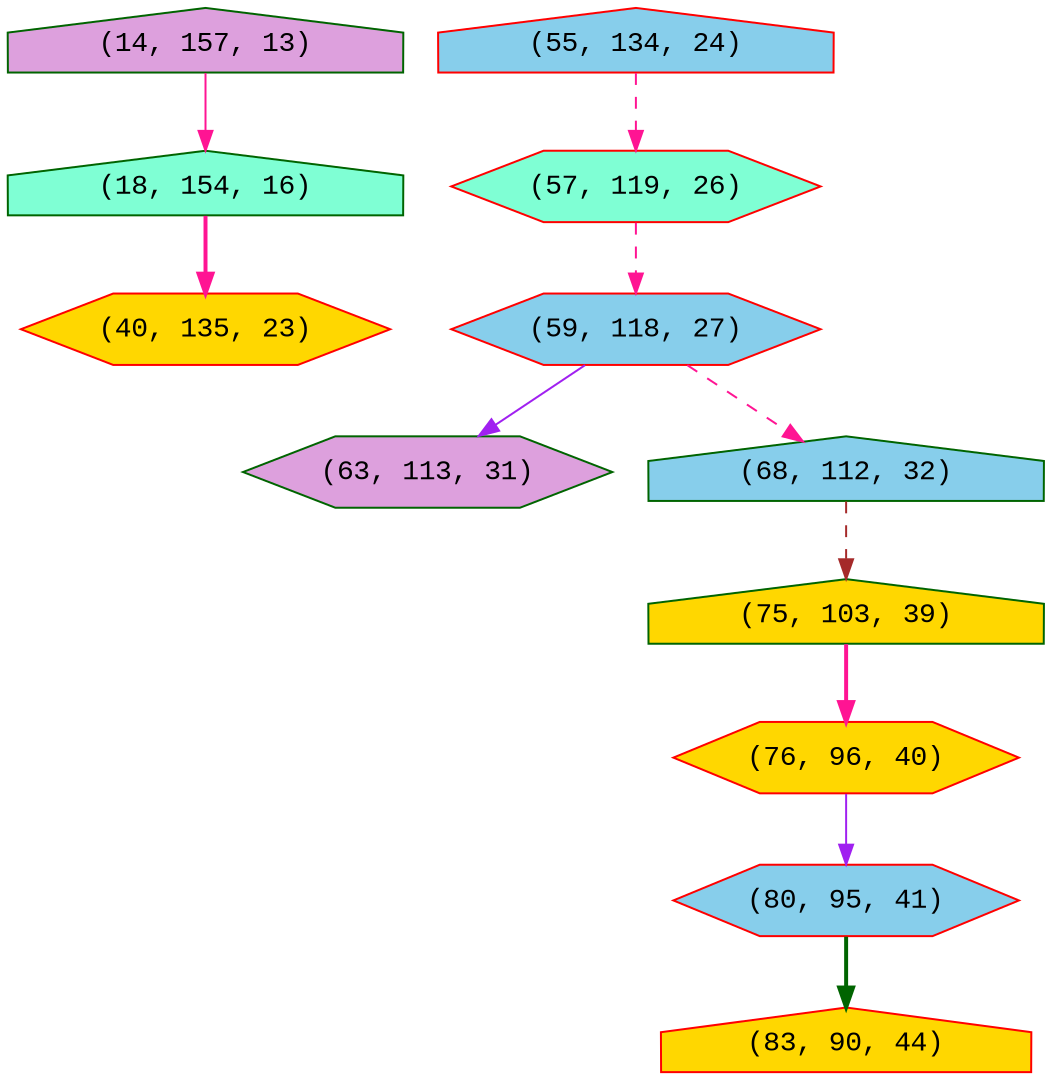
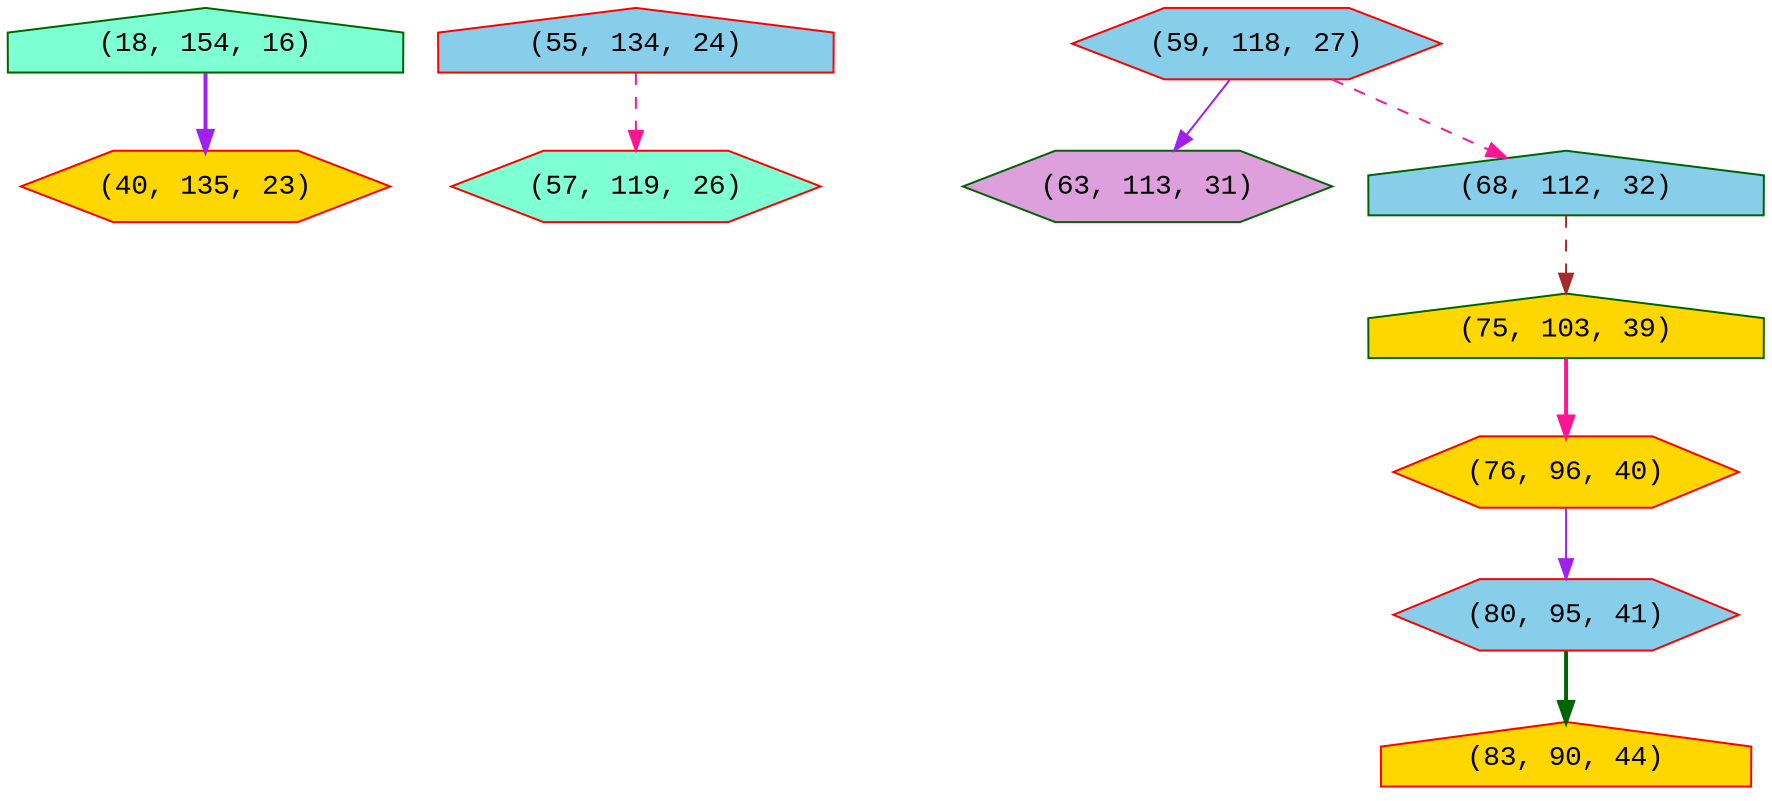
(206, 44) -> none
(206, 245) -> (206, 102)
(636, 248) -> none
